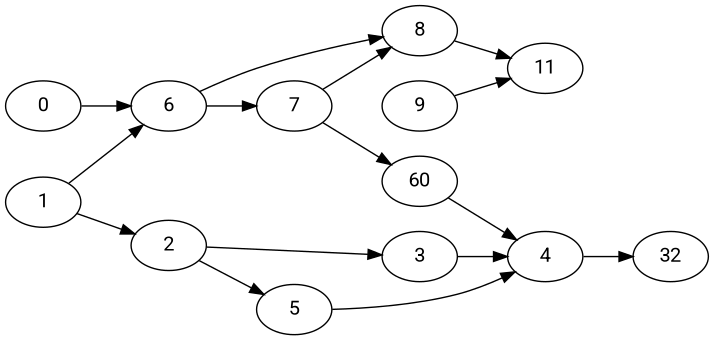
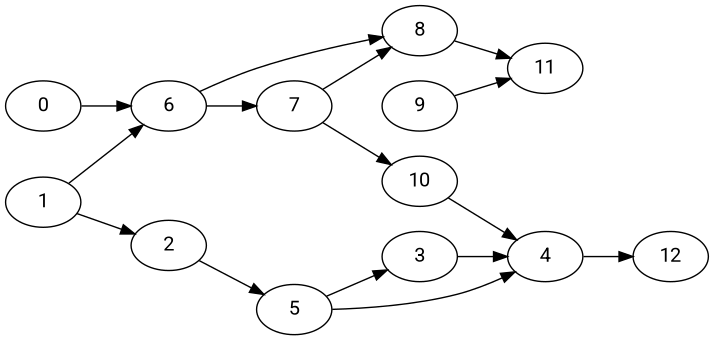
(420, 181) -> (420, 181)
(287, 251) -> (351, 286)
(671, 257) -> (671, 257)
